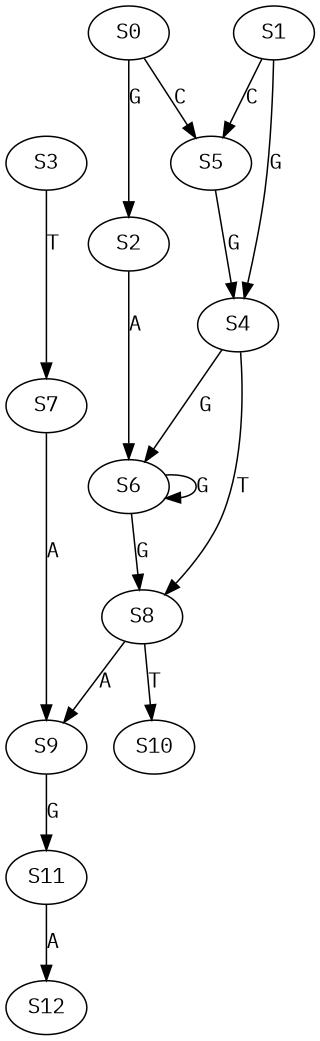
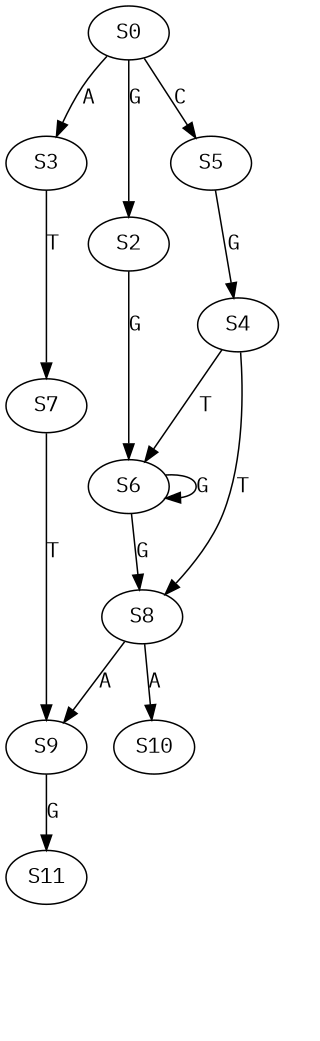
(274, 33) -> none
none -> (82, 88)
(135, 325) -> (135, 325)
(206, 406) -> (206, 406)
(53, 552) -> (53, 552)
(155, 682) -> (155, 682)
(46, 1008) -> none
